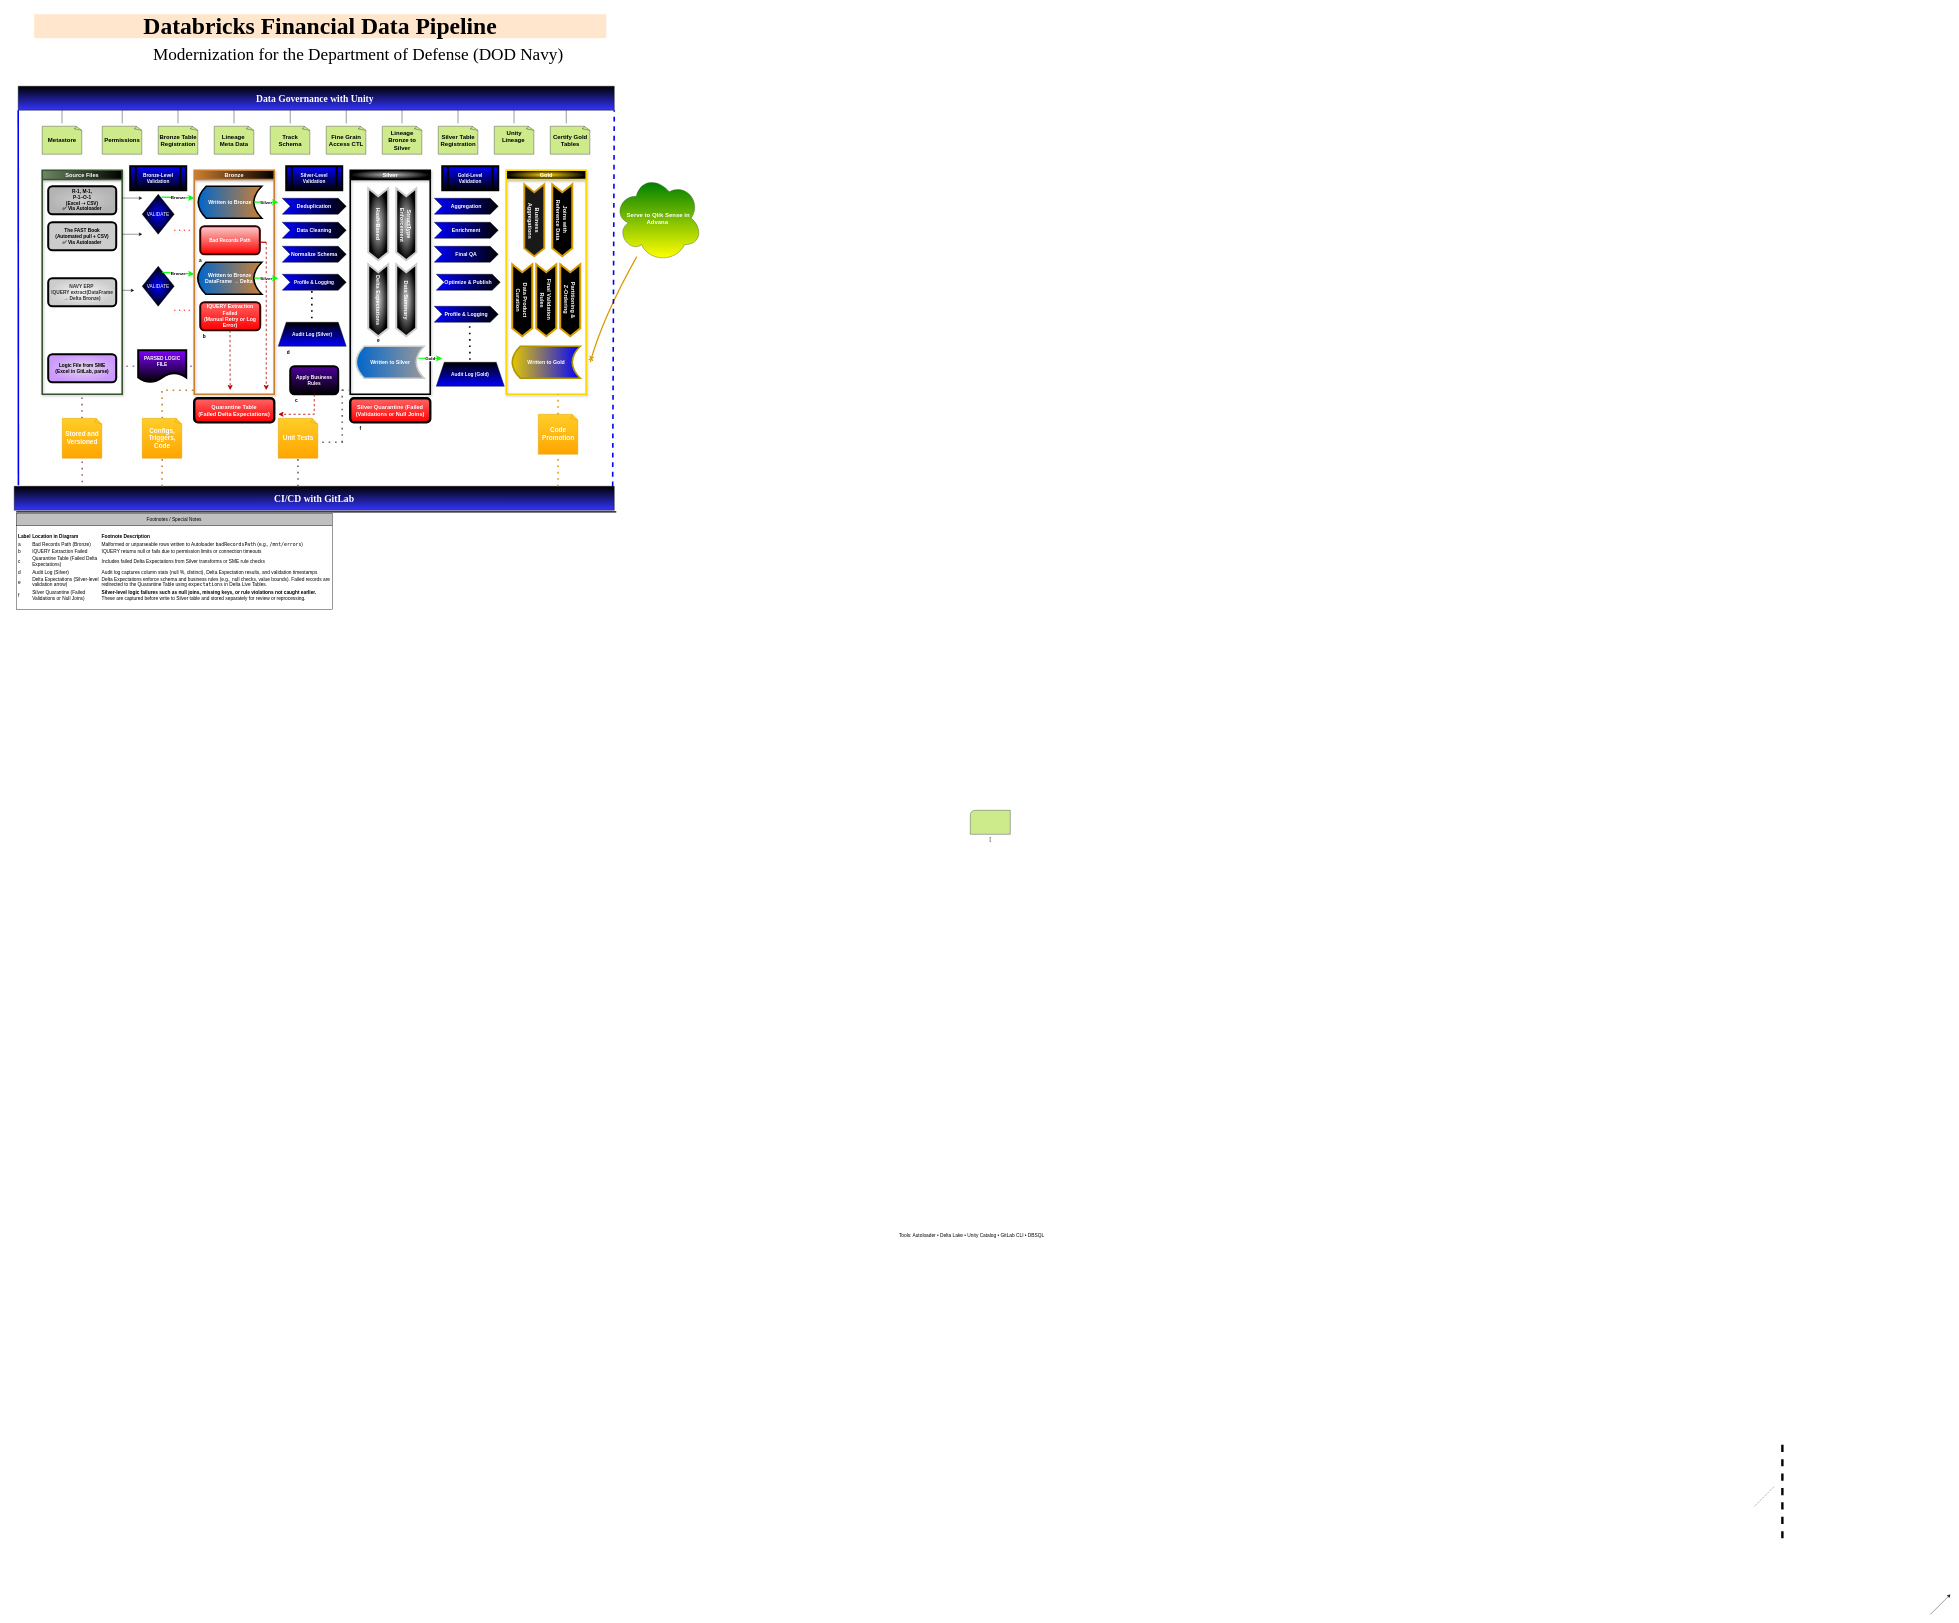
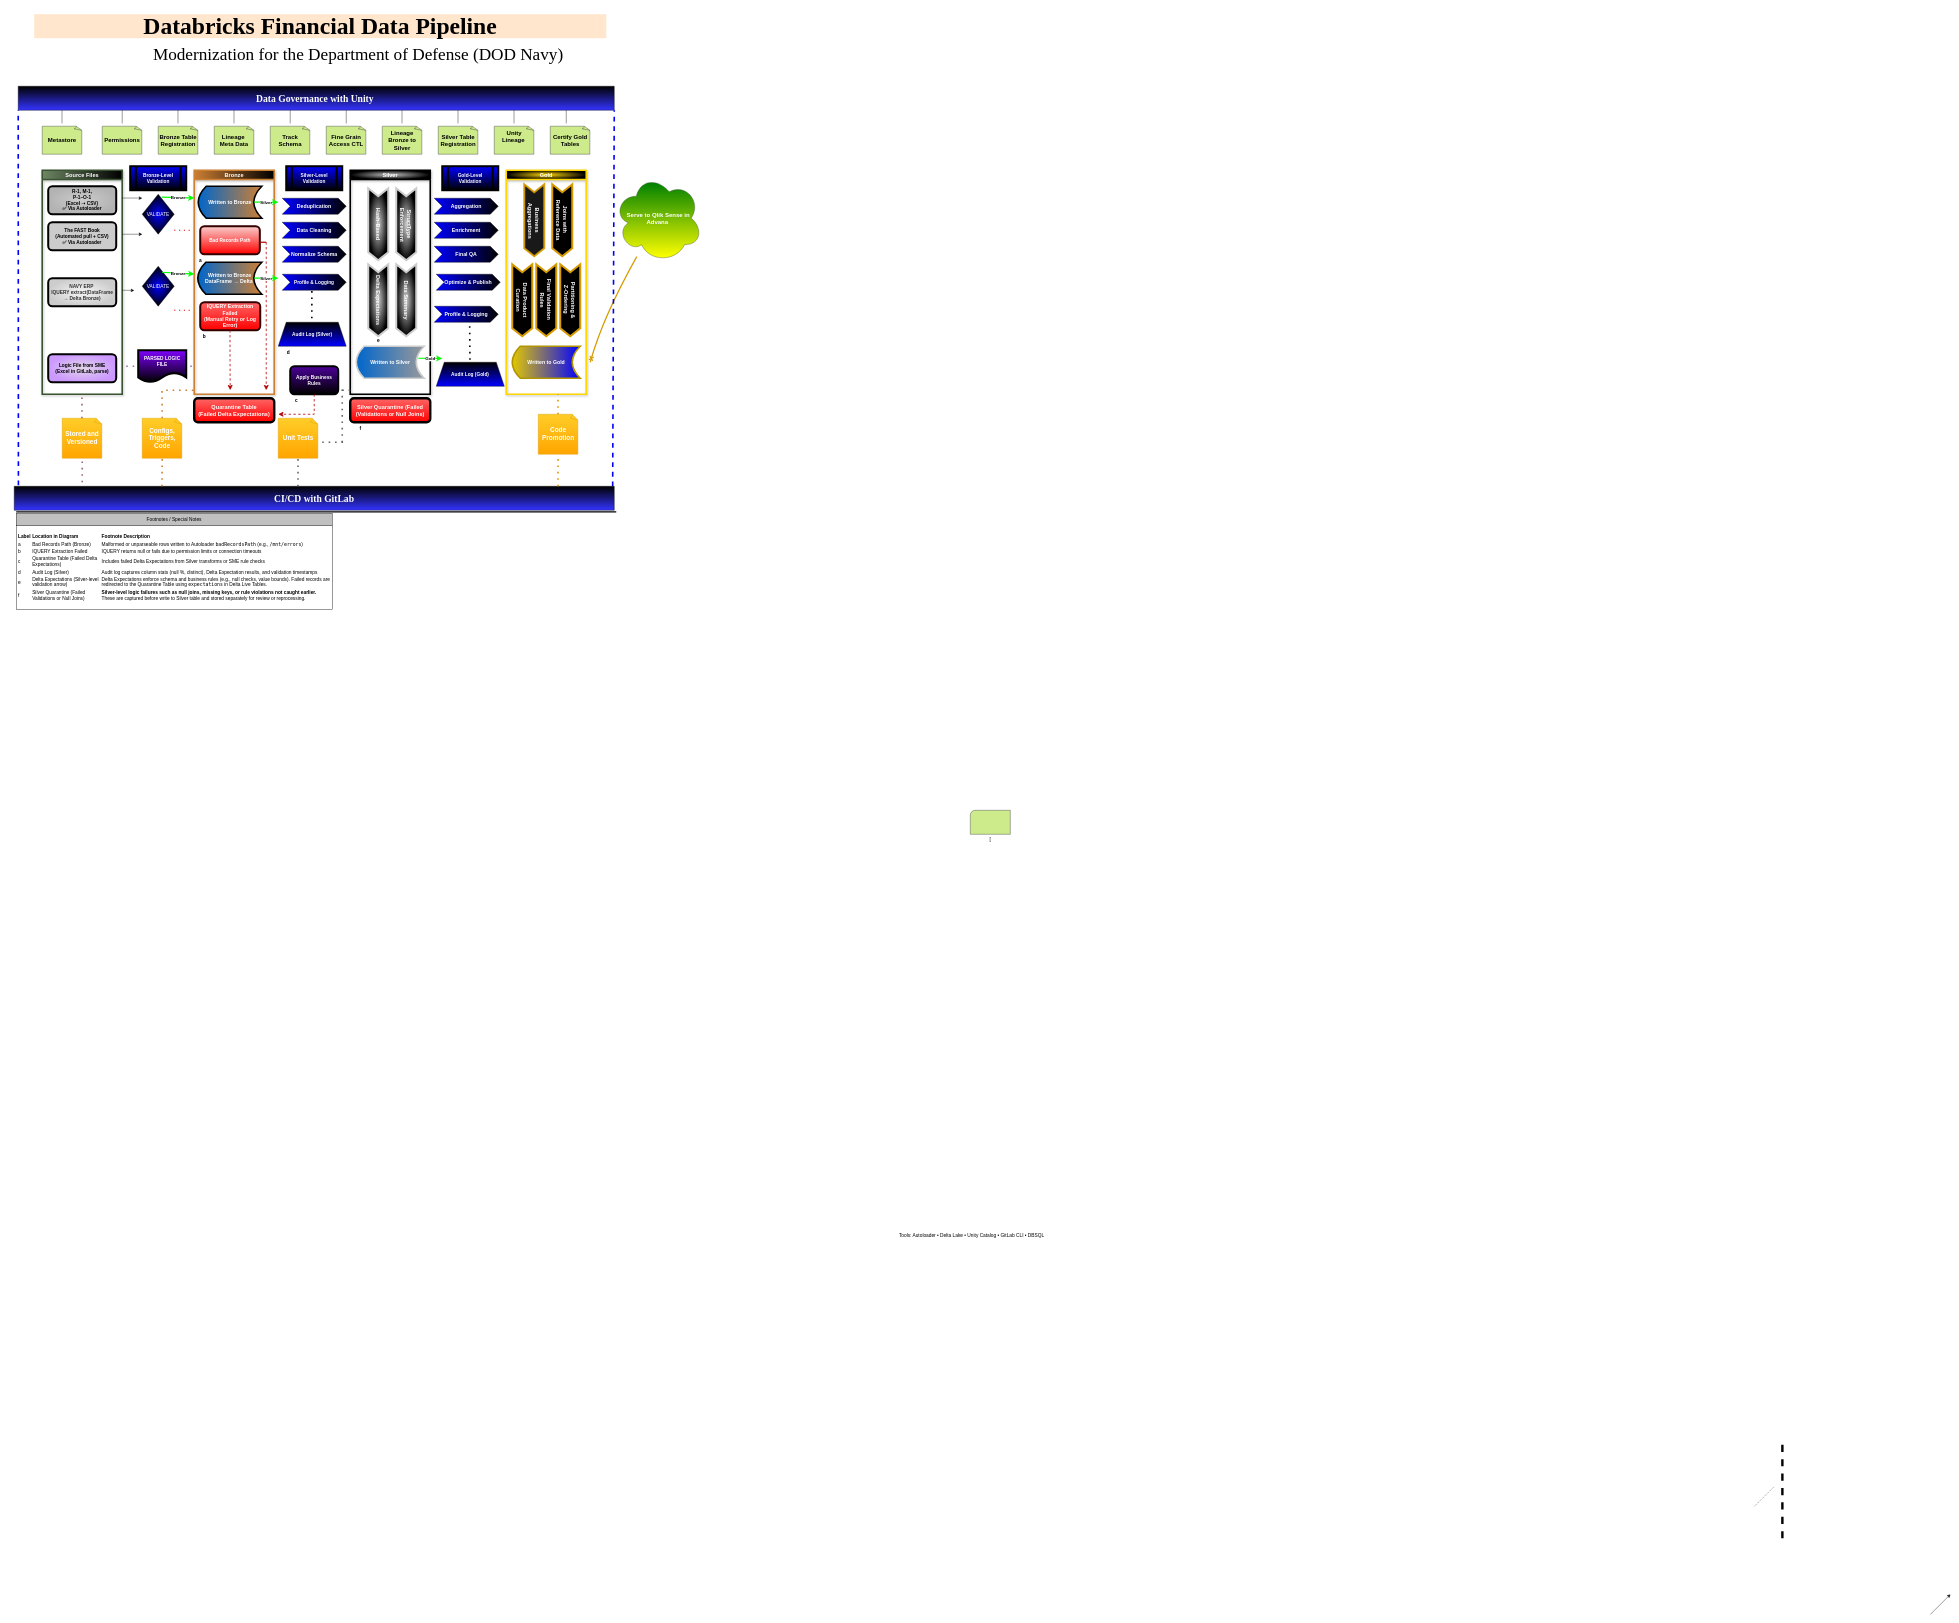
(18, 297) -> (18, 297)
